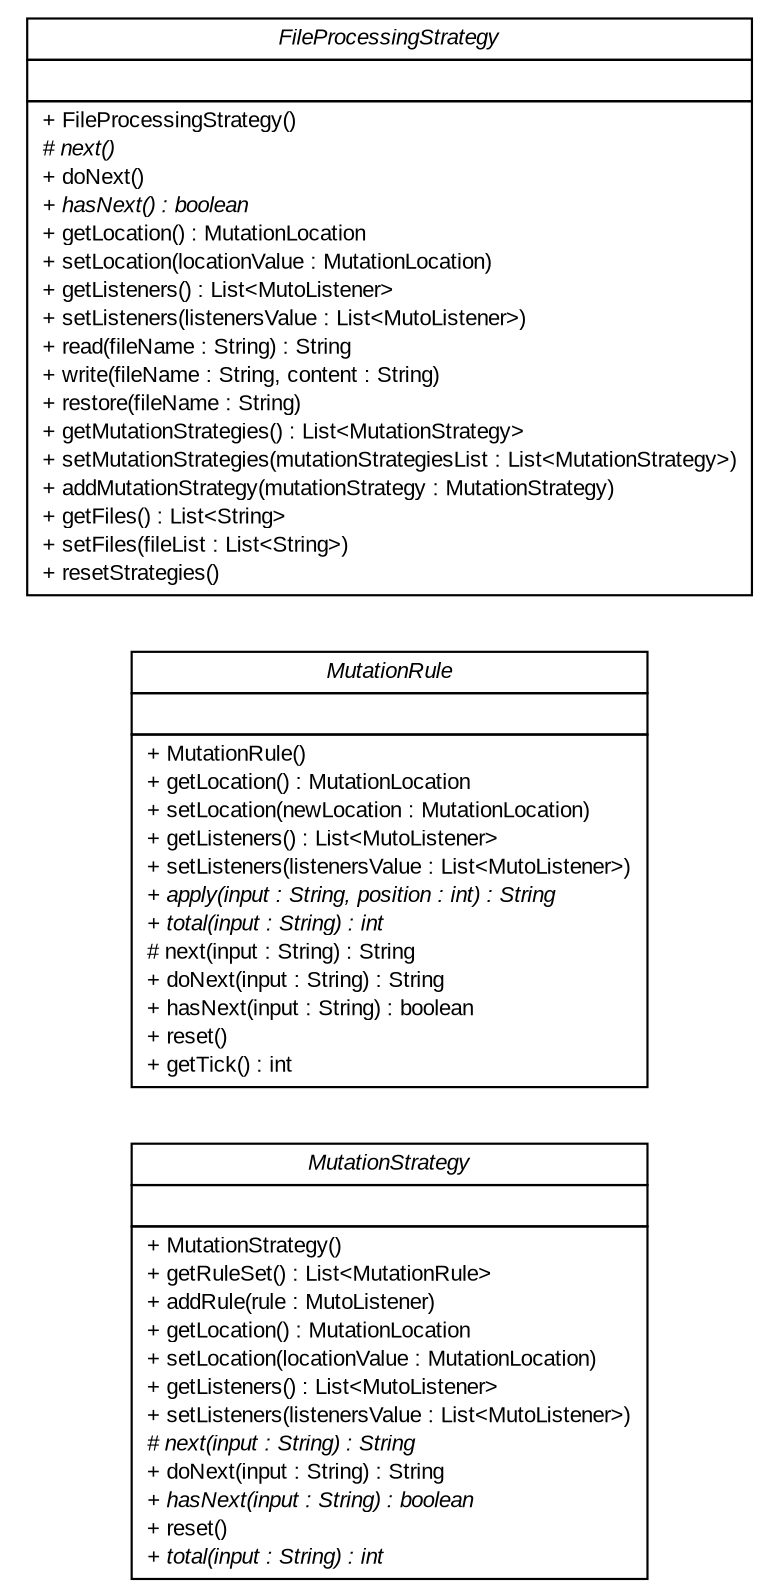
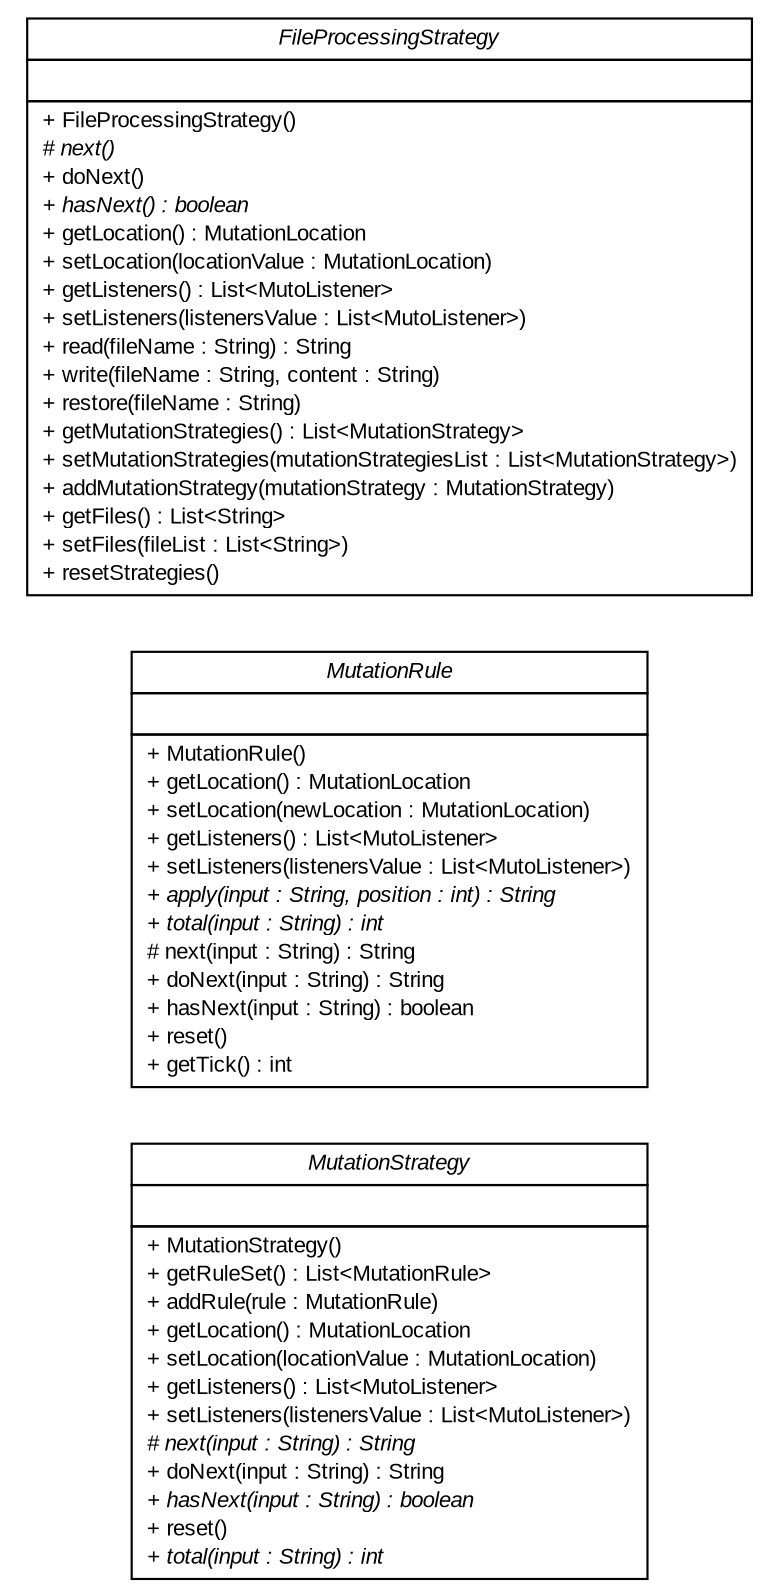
(292, 1303) -> (293, 1303)
